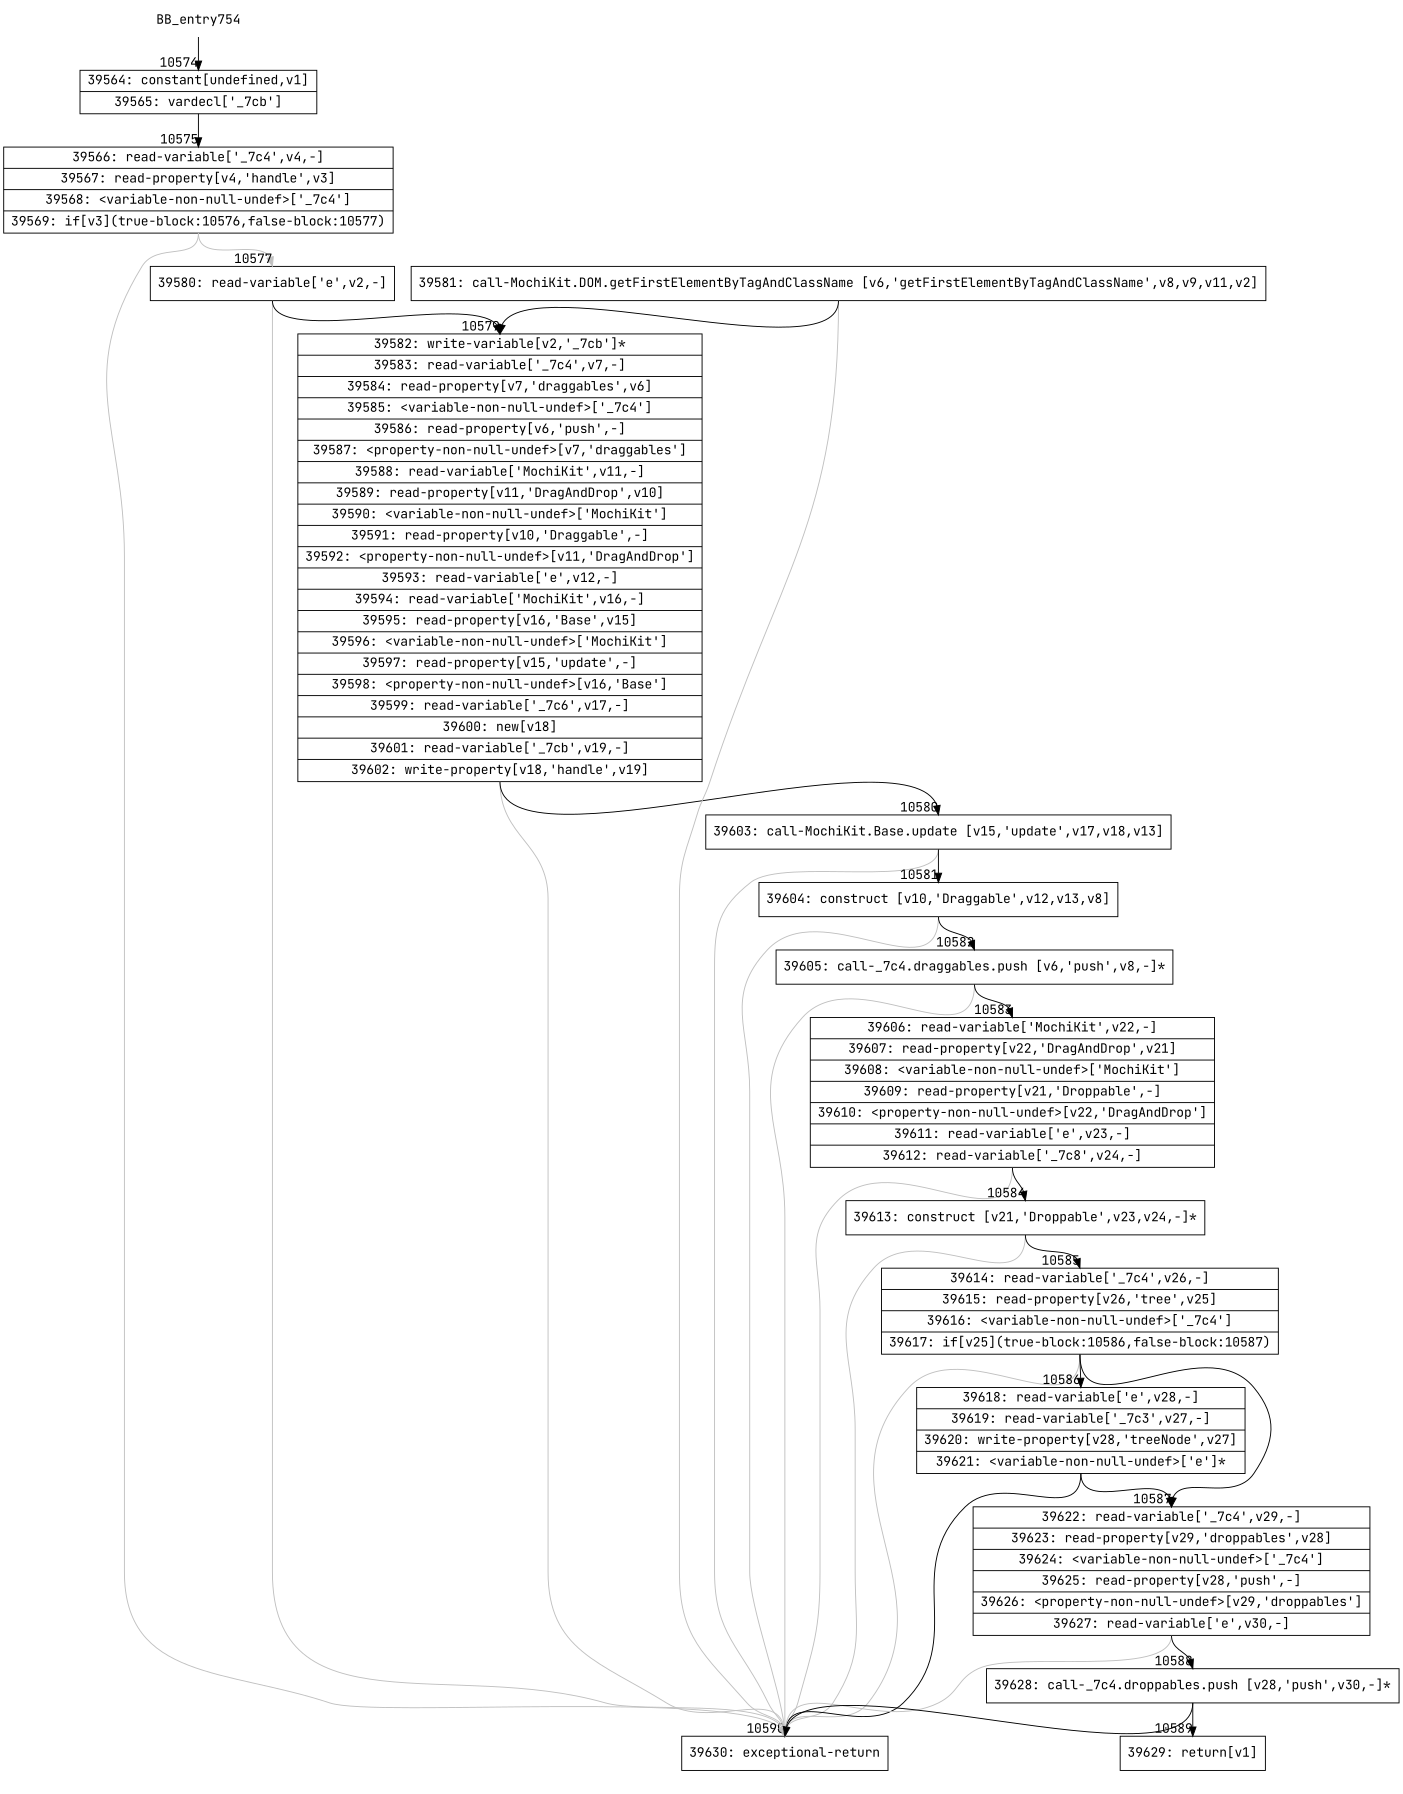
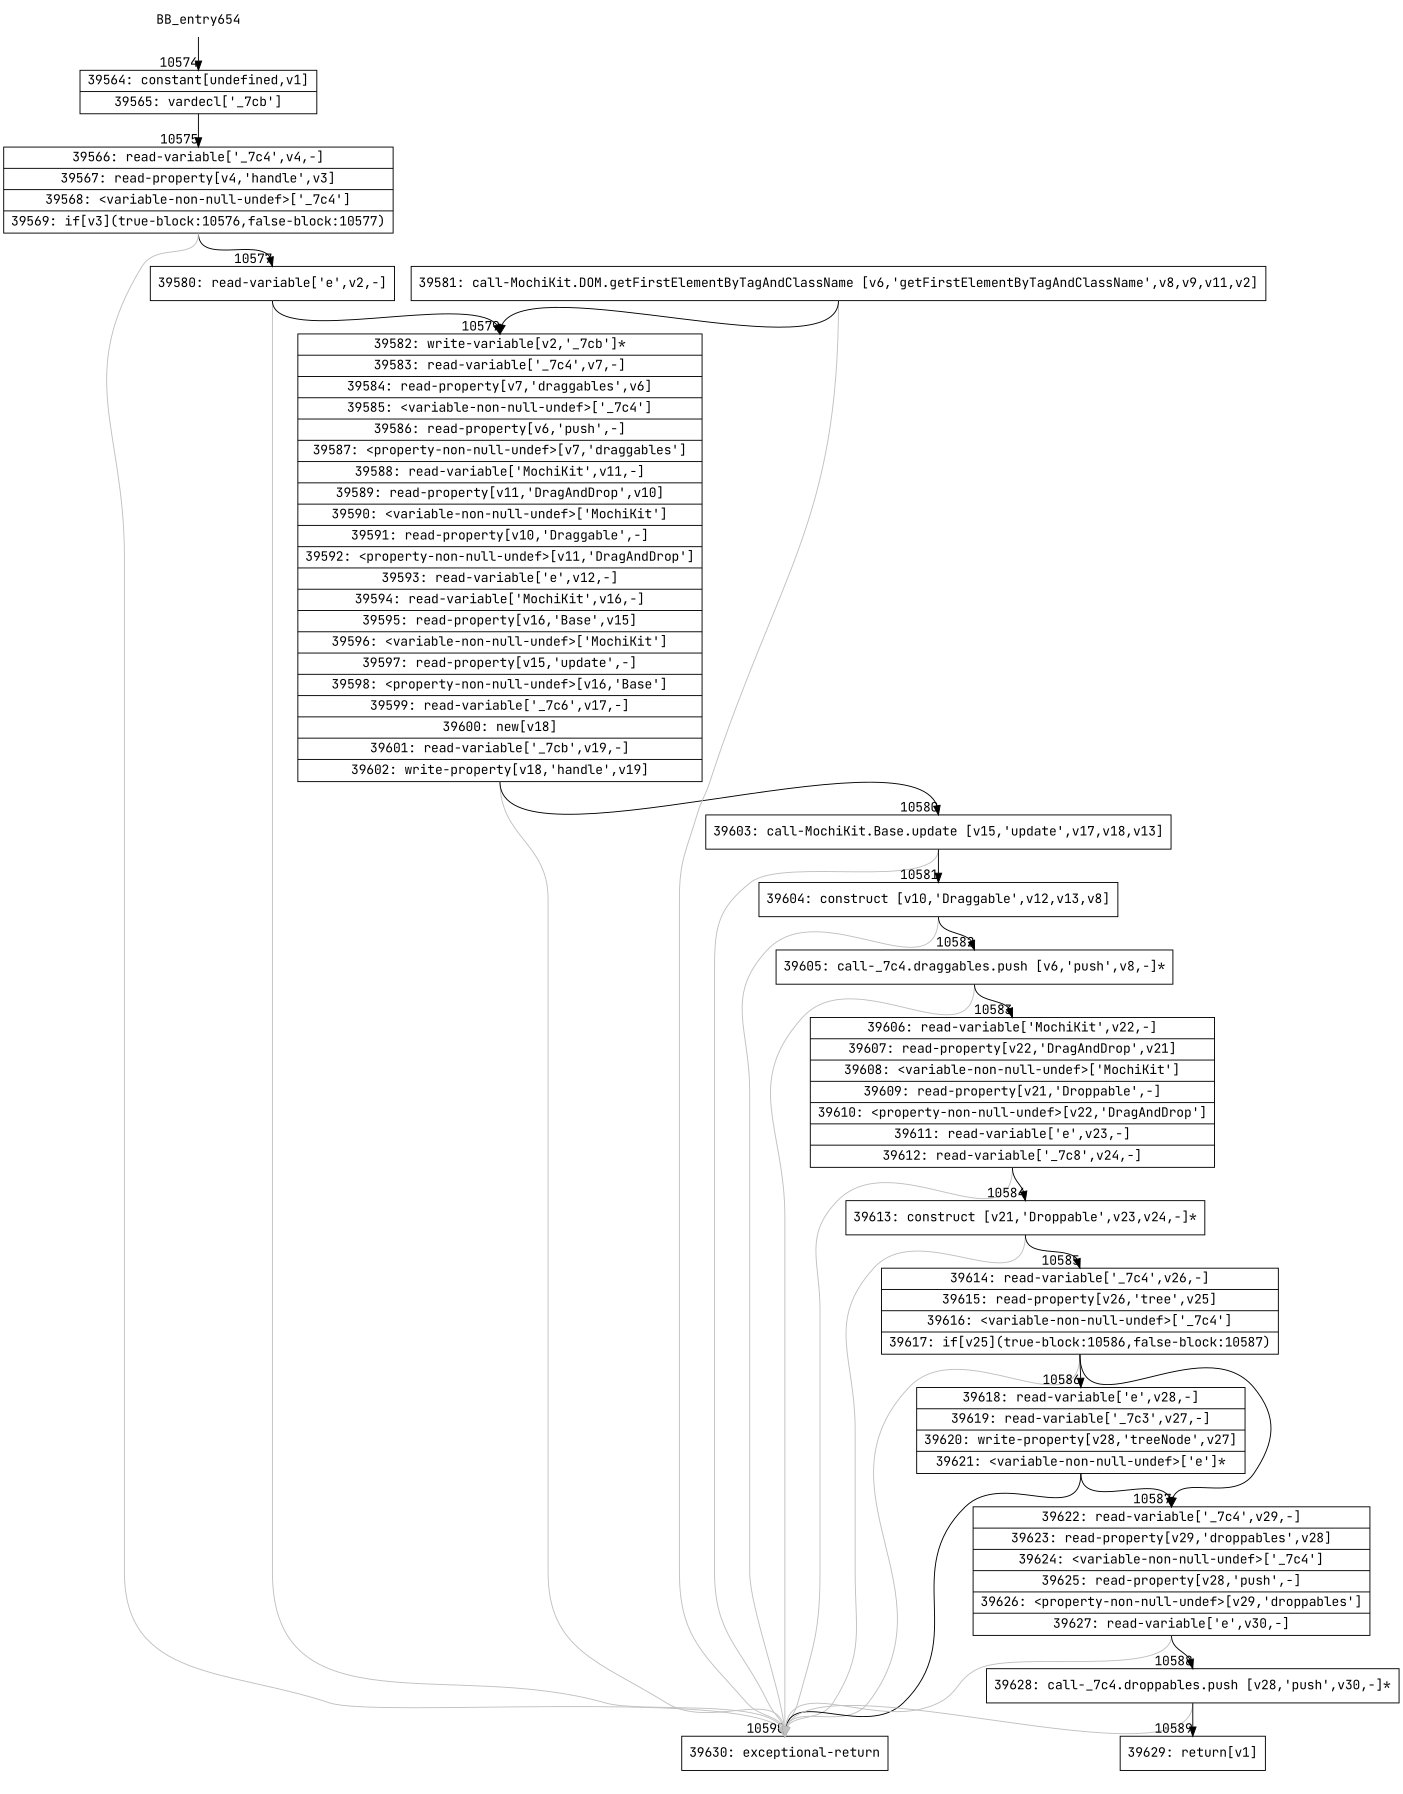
(198, 20) -> (198, 20)
(231, 250) -> (231, 250)
(993, 1720) -> (993, 1720)
